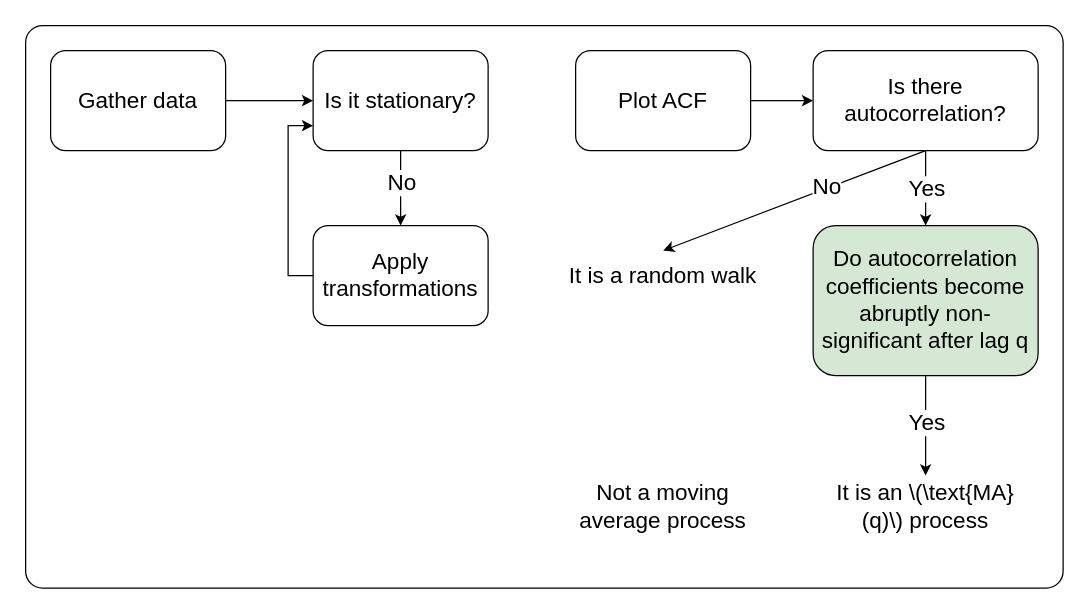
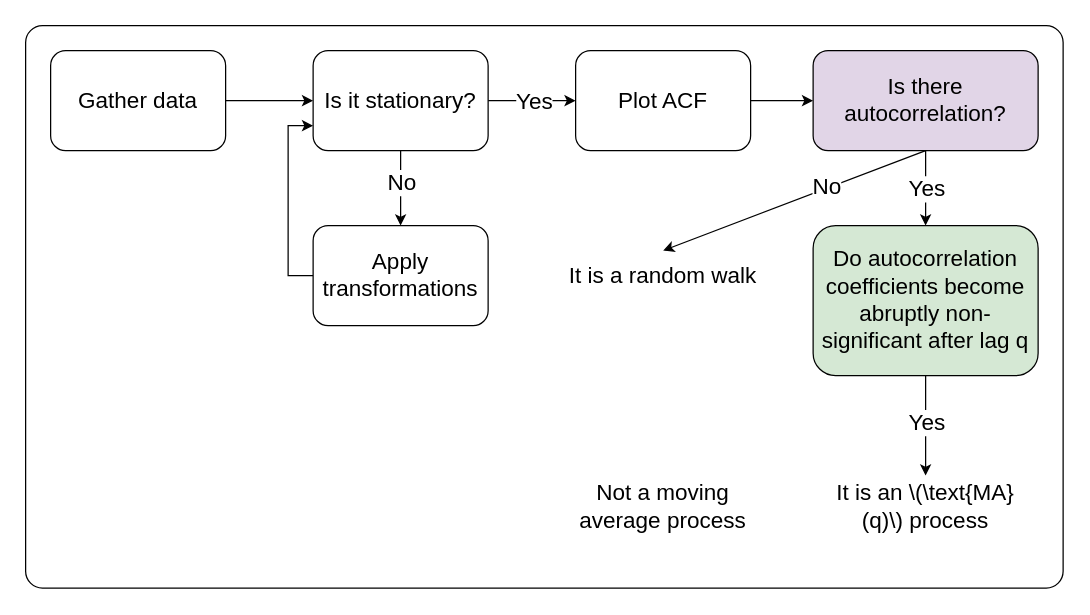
none -> (527, 101)
(926, 101) -> (926, 101)
